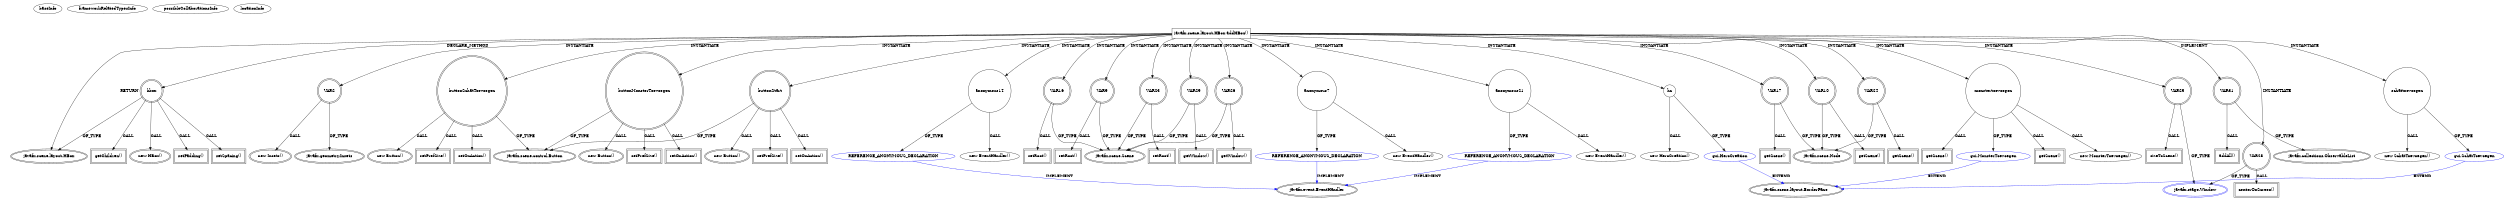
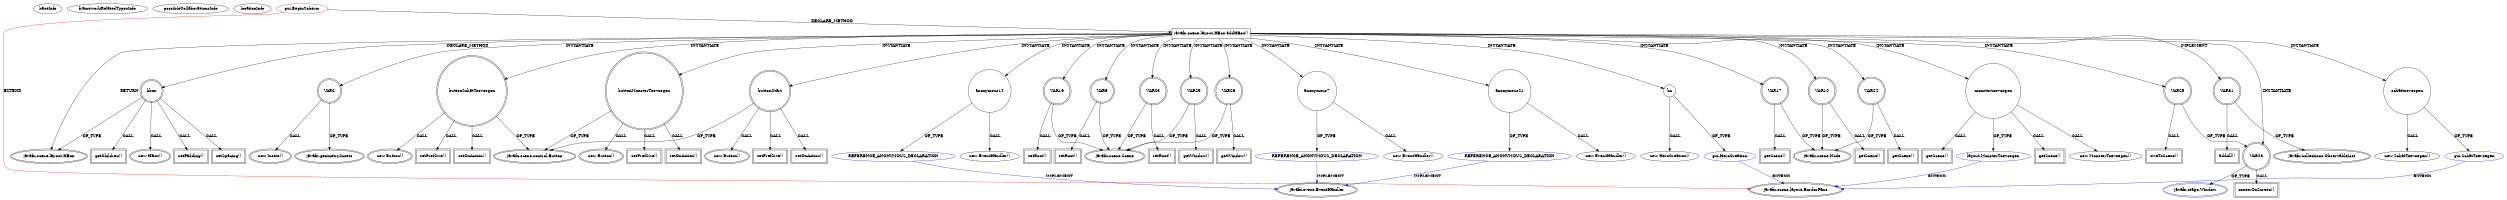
none -> (302, 9)
(2187, 142) -> (2205, 137)
(1993, 156) -> (1993, 156)
